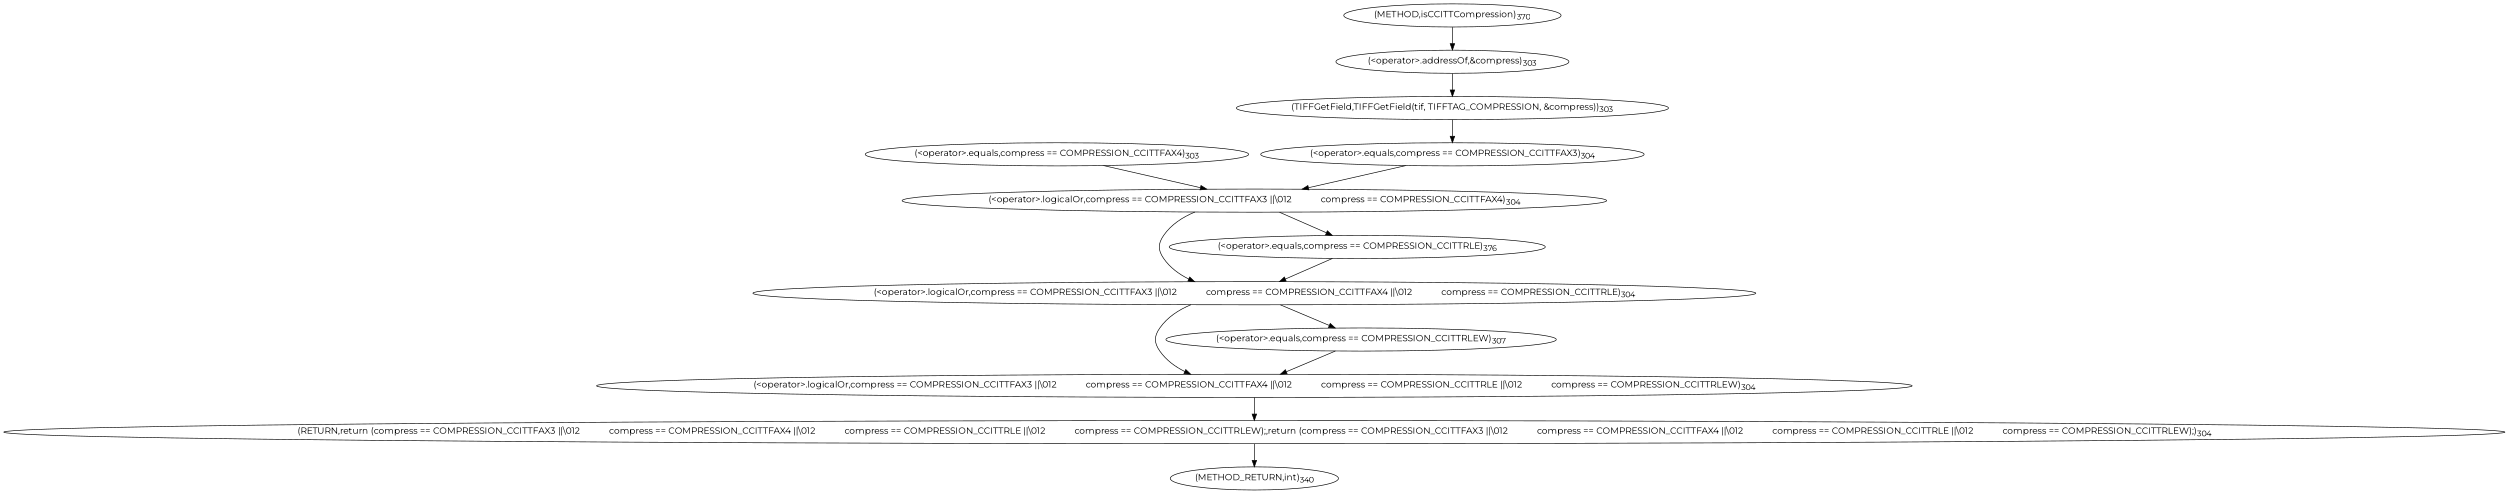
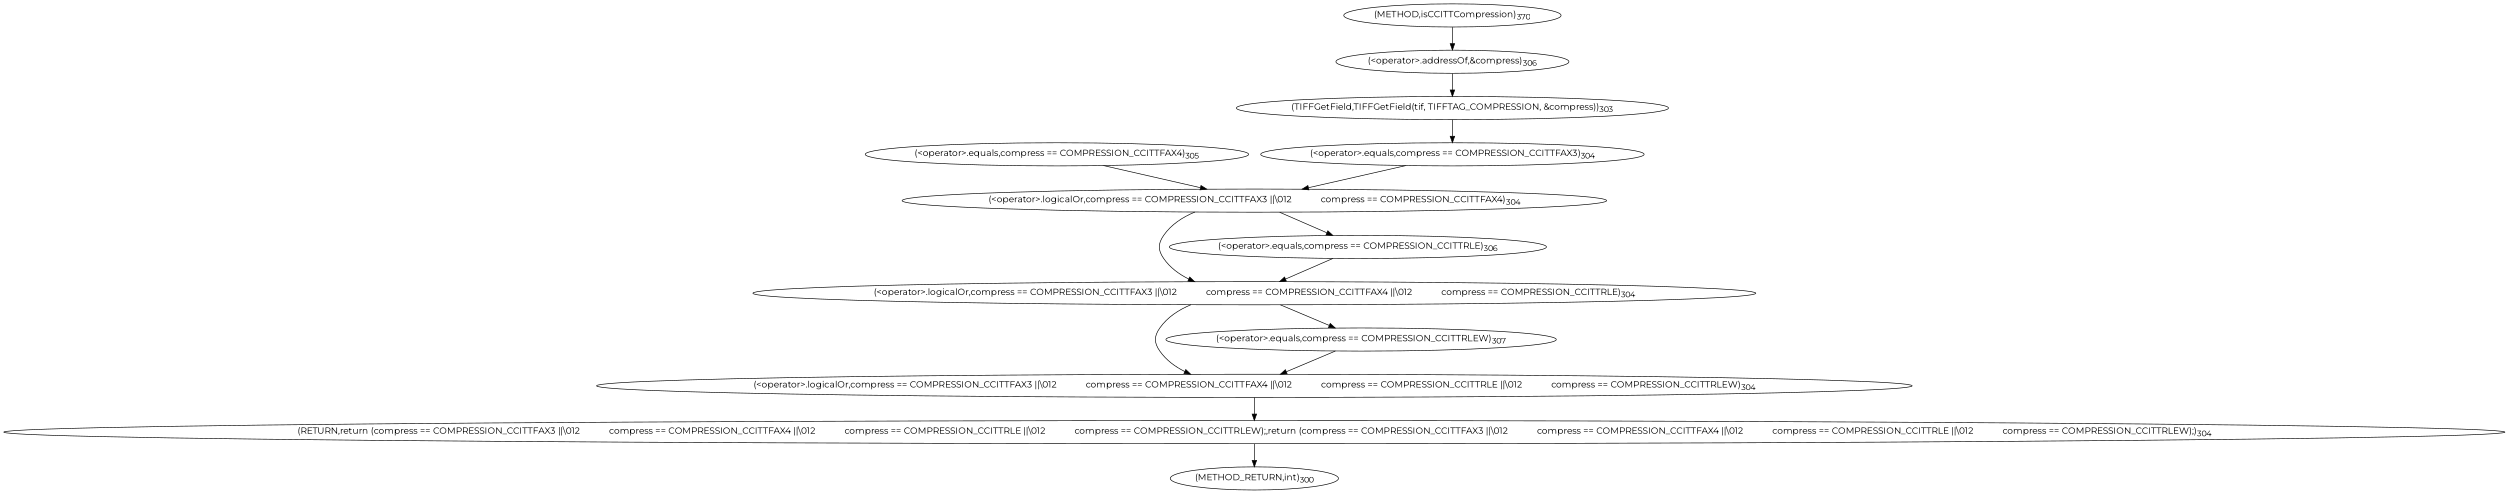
(1530, 61) -> (1530, 61)
(1192, 153) -> (1192, 153)
(1490, 246) -> (1491, 246)
(1307, 477) -> (1307, 477)
